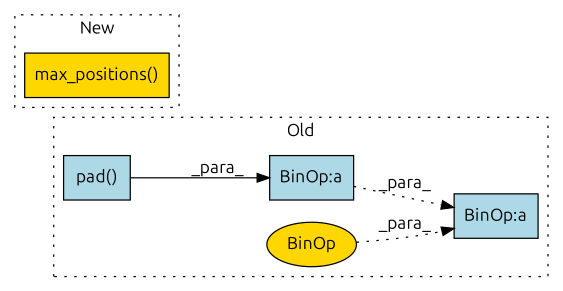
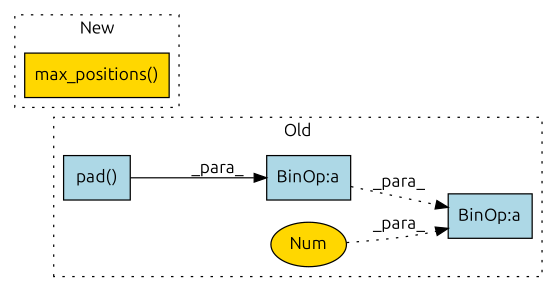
(312, 244) -> (309, 244)
